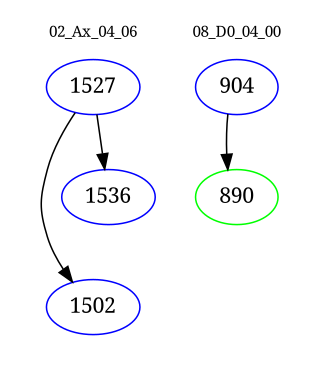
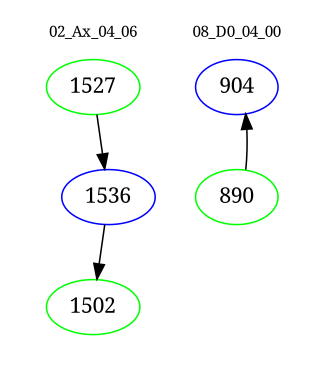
(93, 87) -> (93, 87)
(227, 134) -> (247, 150)
(43, 190) -> (102, 244)
(93, 307) -> (93, 307)
